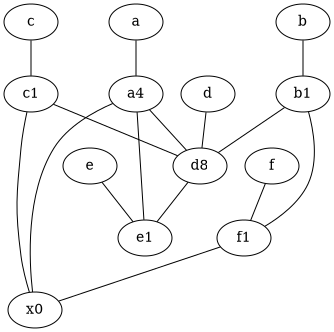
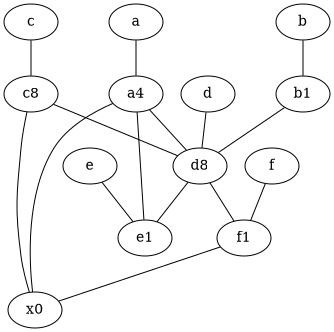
(31, 94) -> (31, 94)
(310, 178) -> (222, 202)
